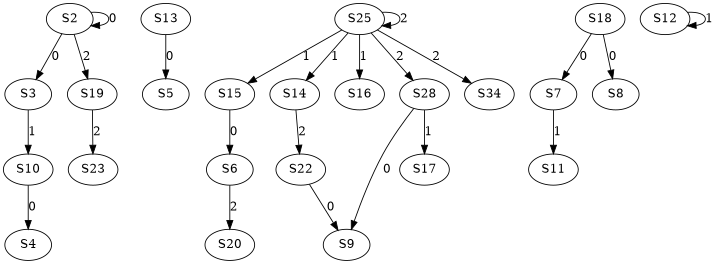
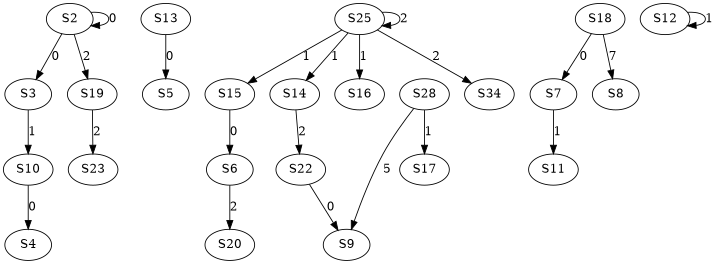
(389, 53) -> none
(613, 57) -> (613, 57)
(387, 170) -> (387, 170)
